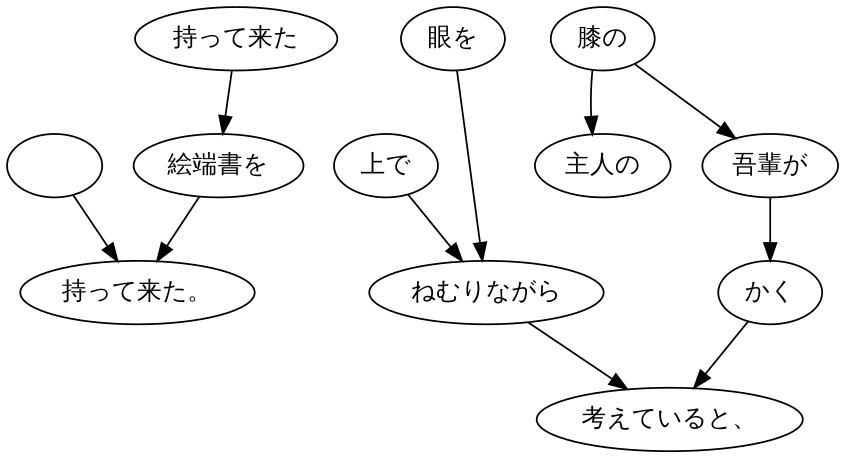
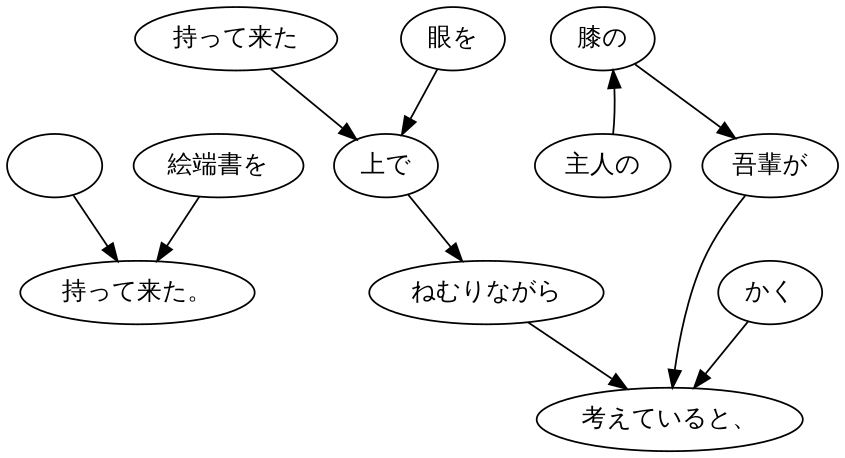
(591, 93) -> (615, 111)
(229, 94) -> (307, 99)
(468, 157) -> (424, 94)
(770, 220) -> (697, 277)
